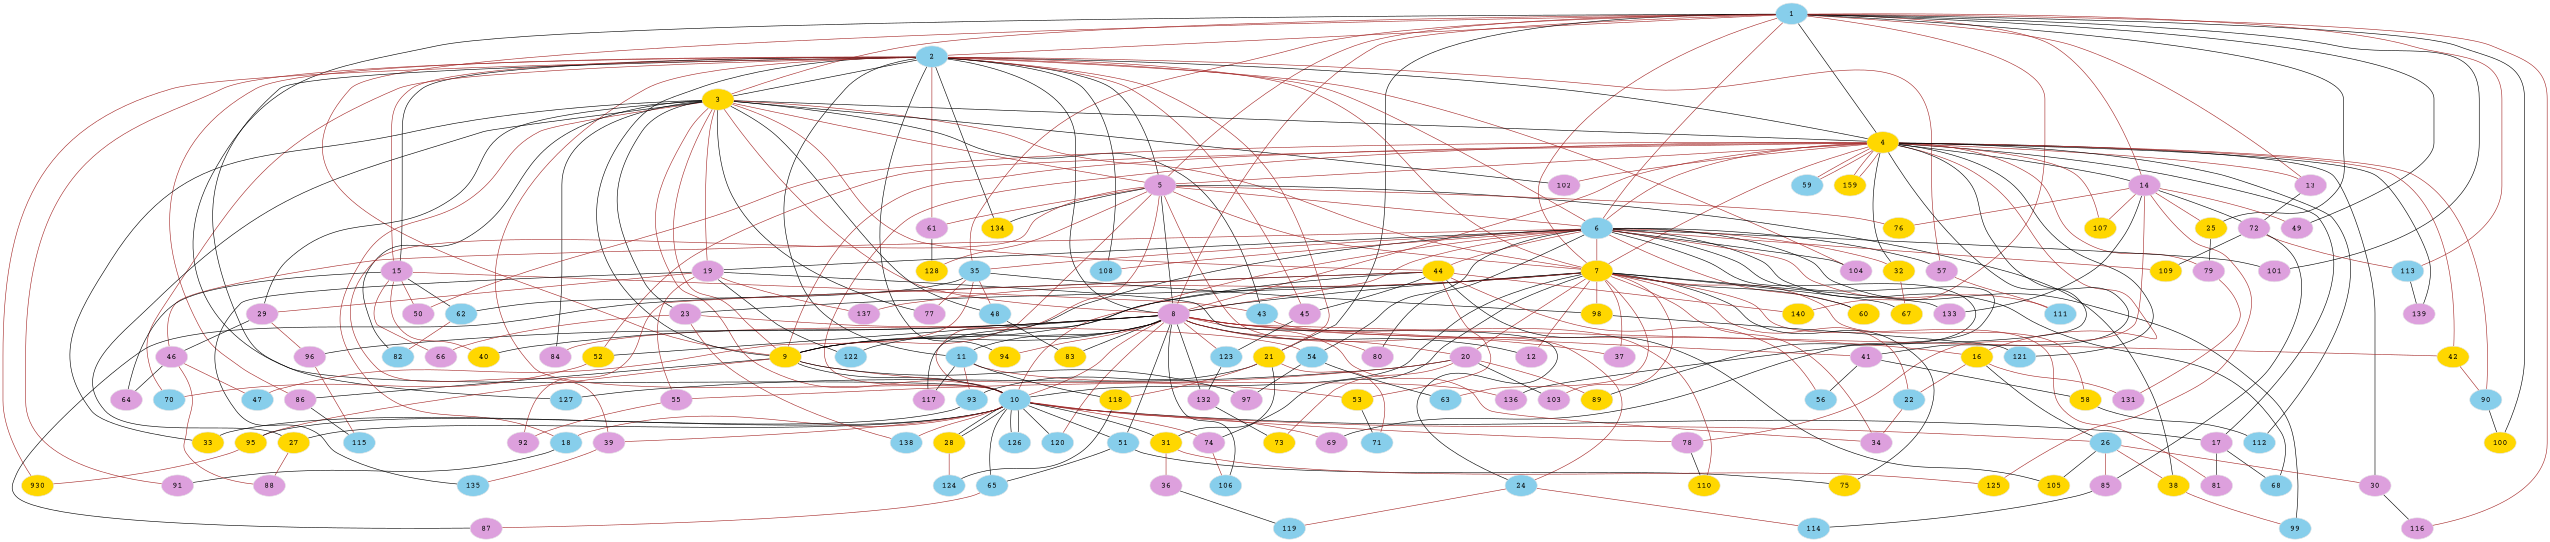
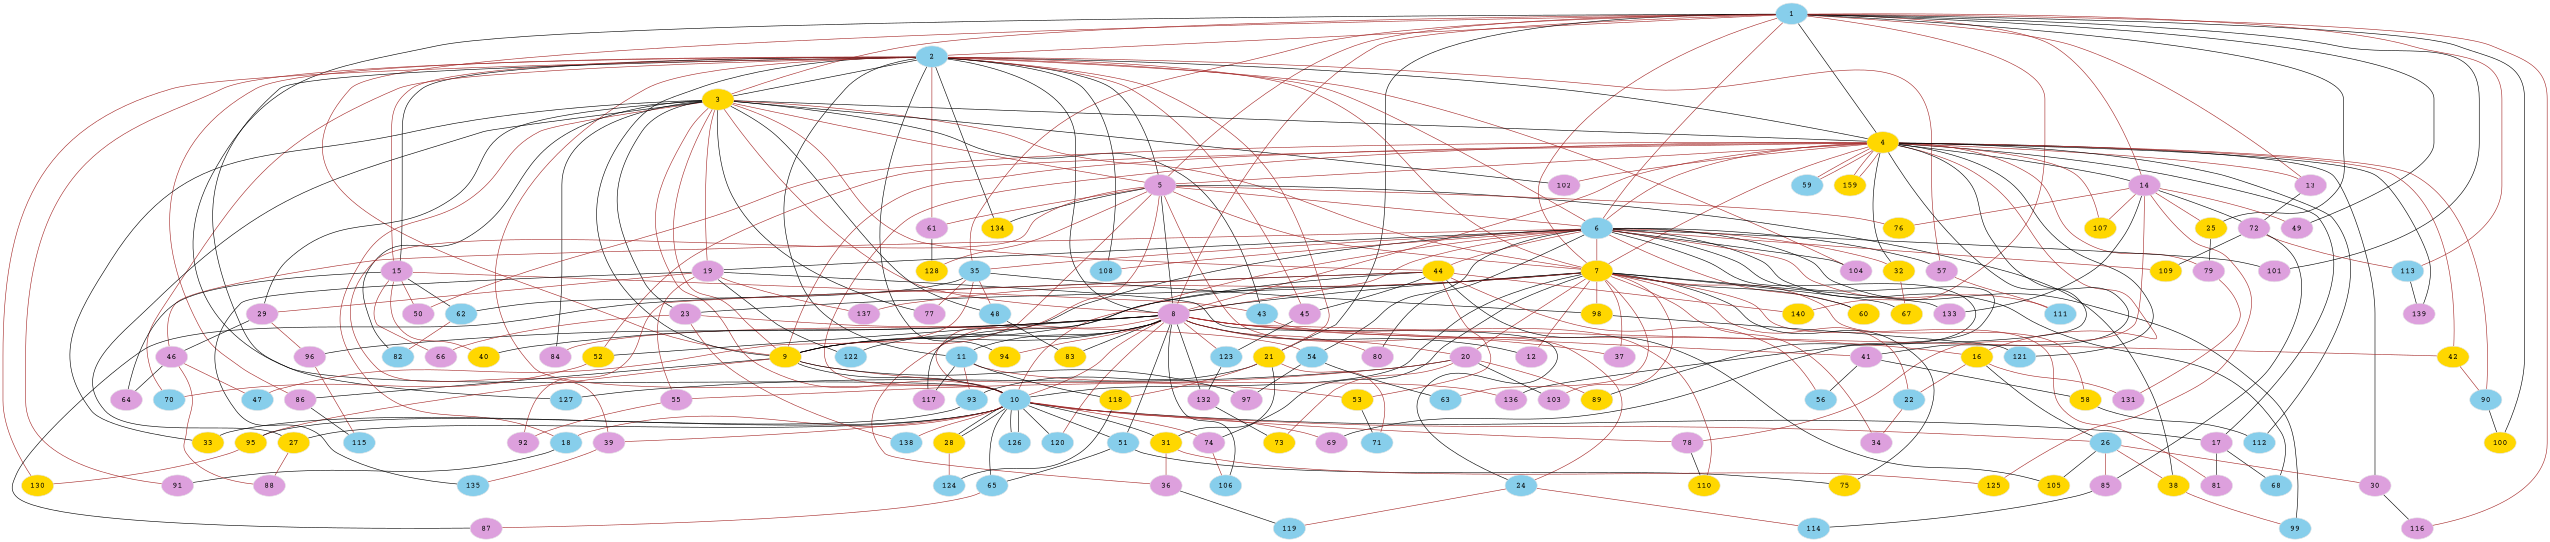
(1512, 414) -> (874, 409)
(38, 486) -> (38, 486)
